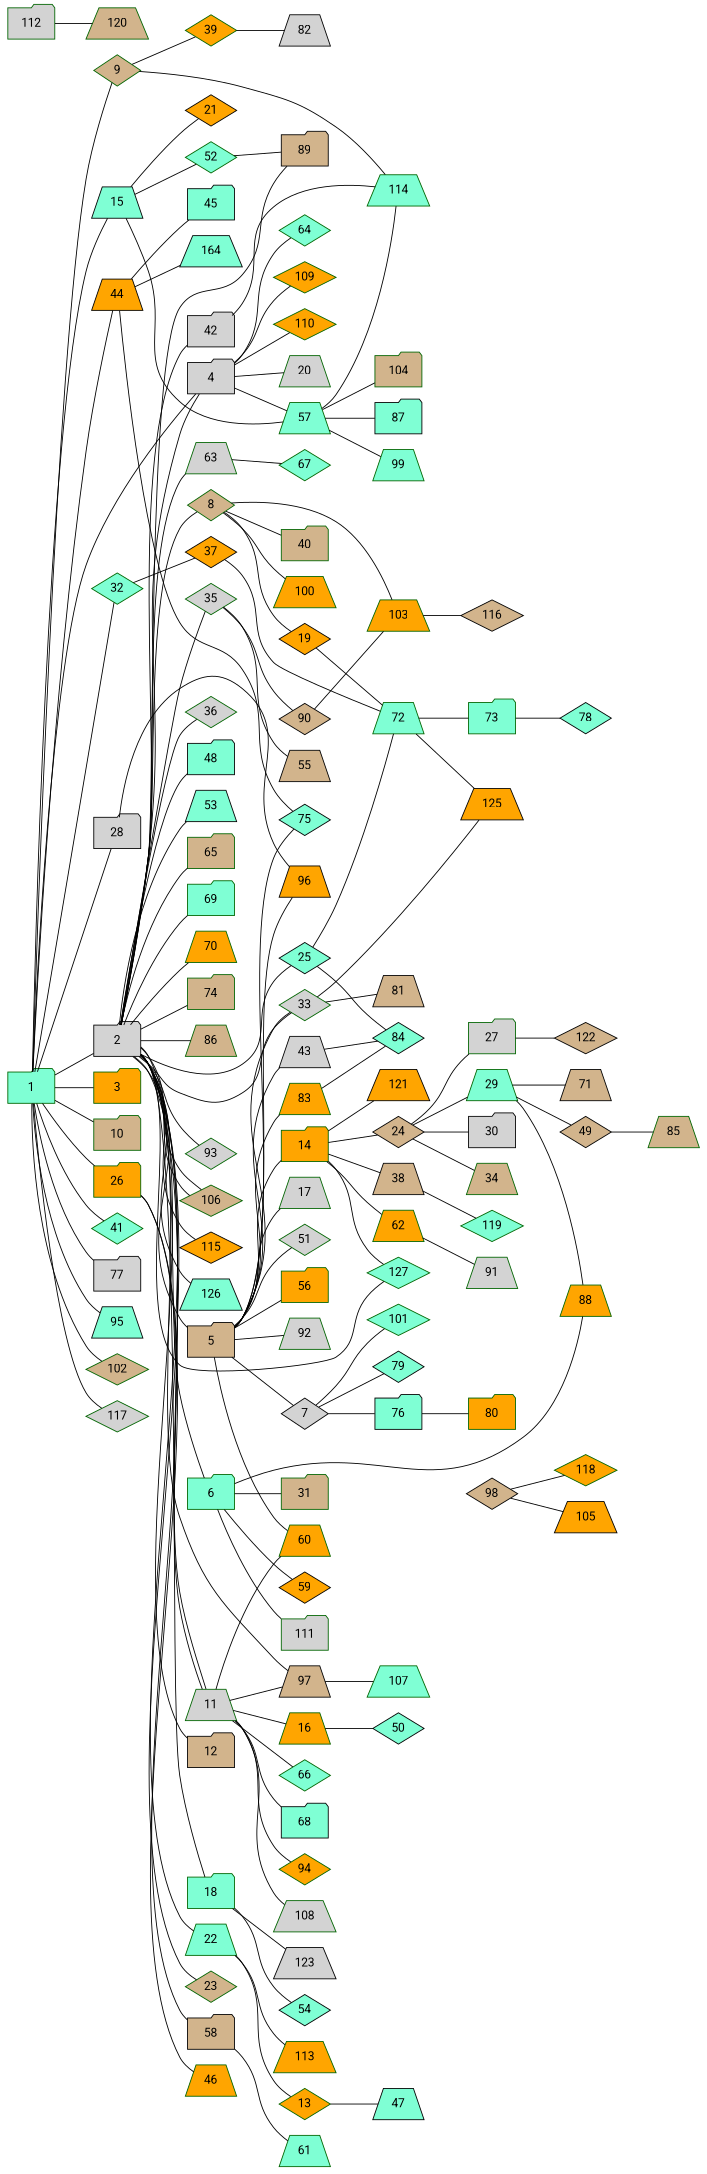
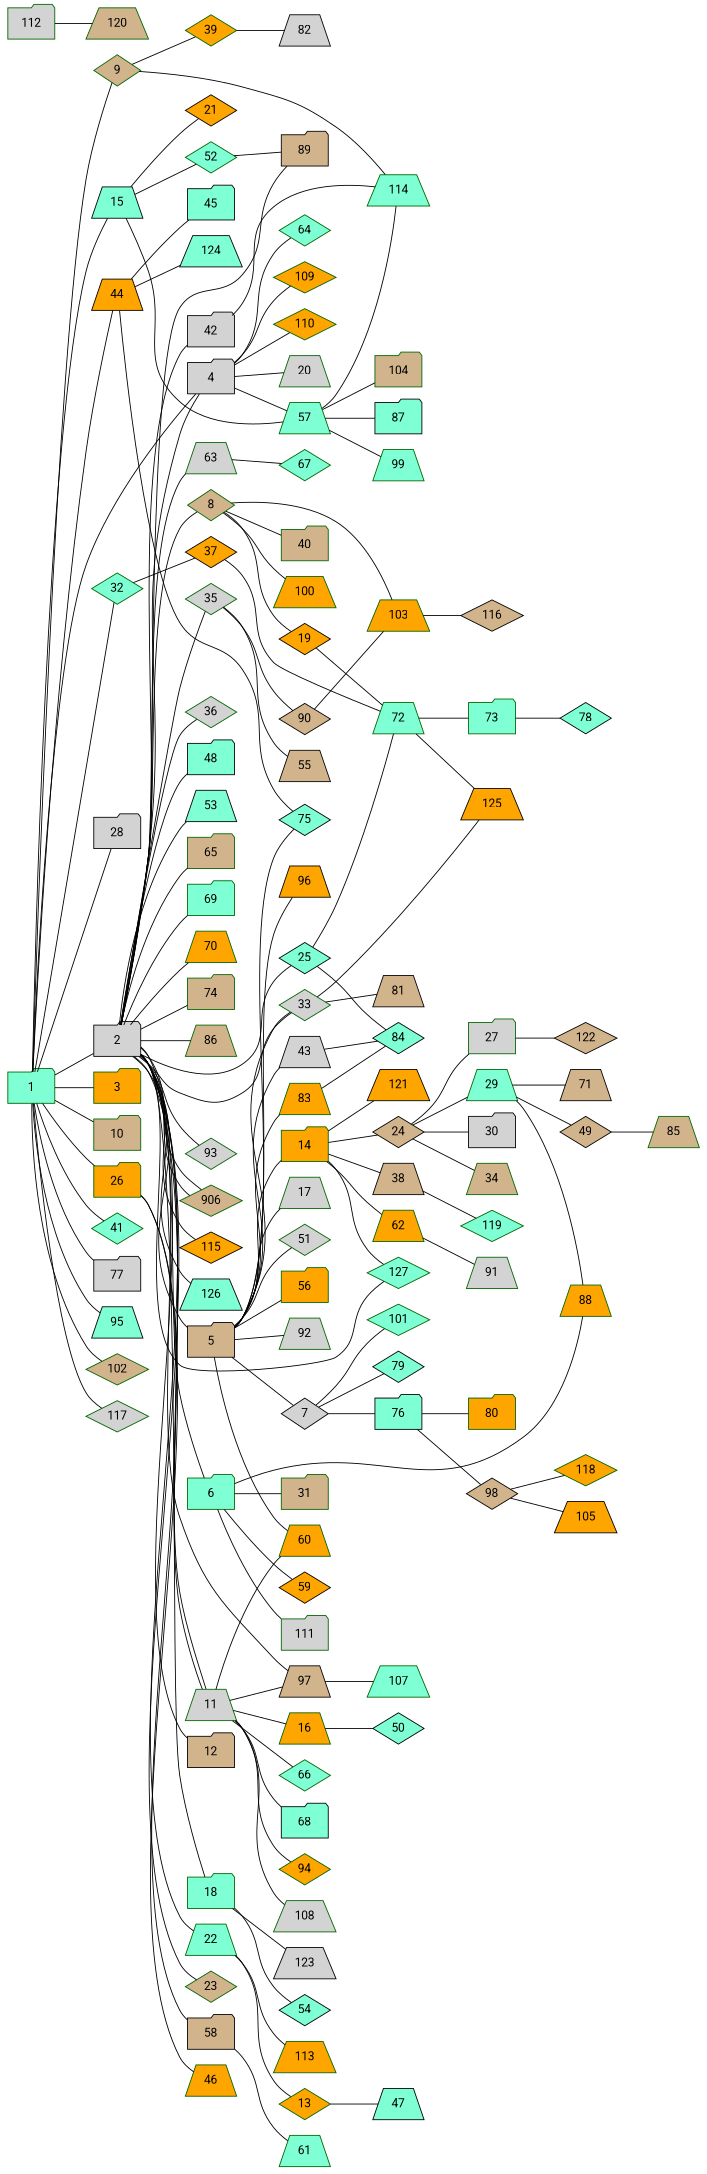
(211, 251) -> (211, 251)
(233, 682) -> none
(211, 1201) -> (211, 1201)
none -> (449, 1457)
